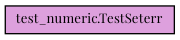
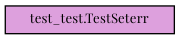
(90, 20) -> (90, 20)
